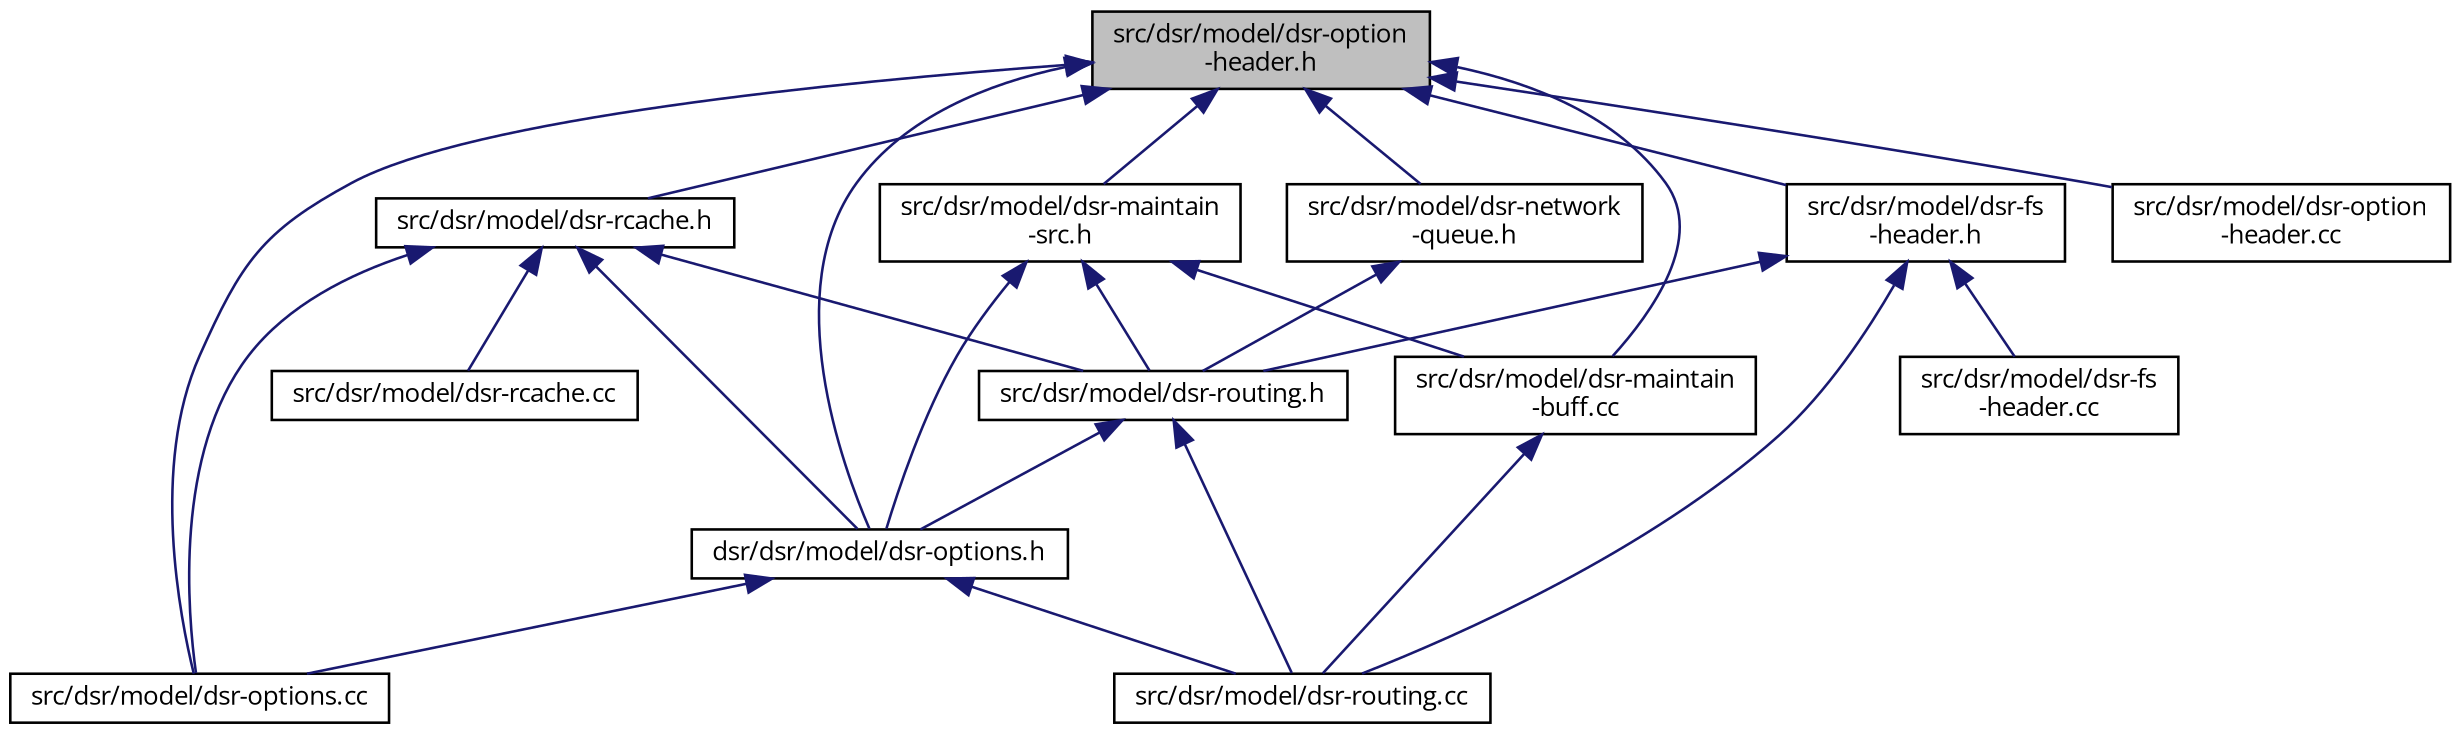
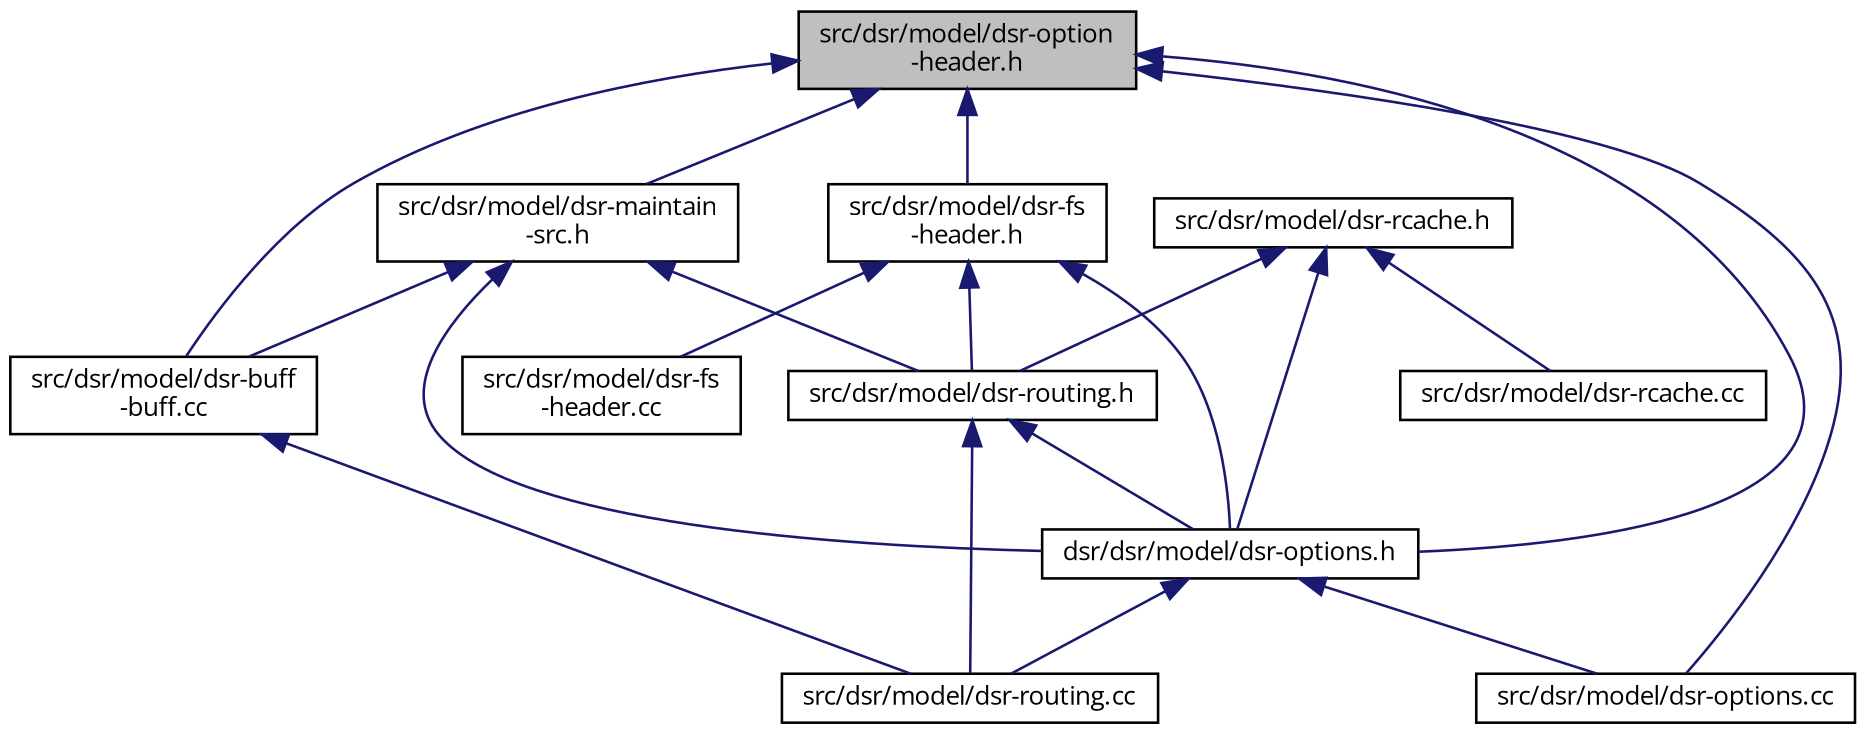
(866, 147) -> none
(1465, 223) -> none
(2281, 223) -> none
(1575, 395) -> (164, 395)
(216, 417) -> none
(1662, 523) -> (1195, 378)
